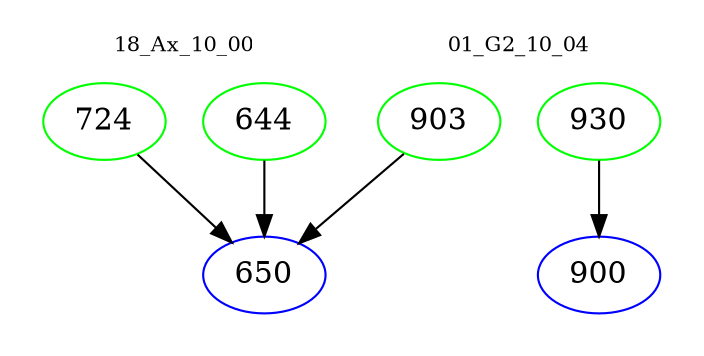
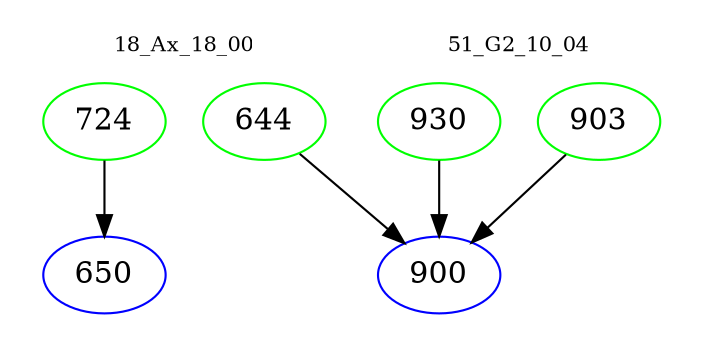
(184, 46) -> (184, 46)
(519, 46) -> (519, 46)
(375, 178) -> (527, 191)
(264, 188) -> (328, 178)
